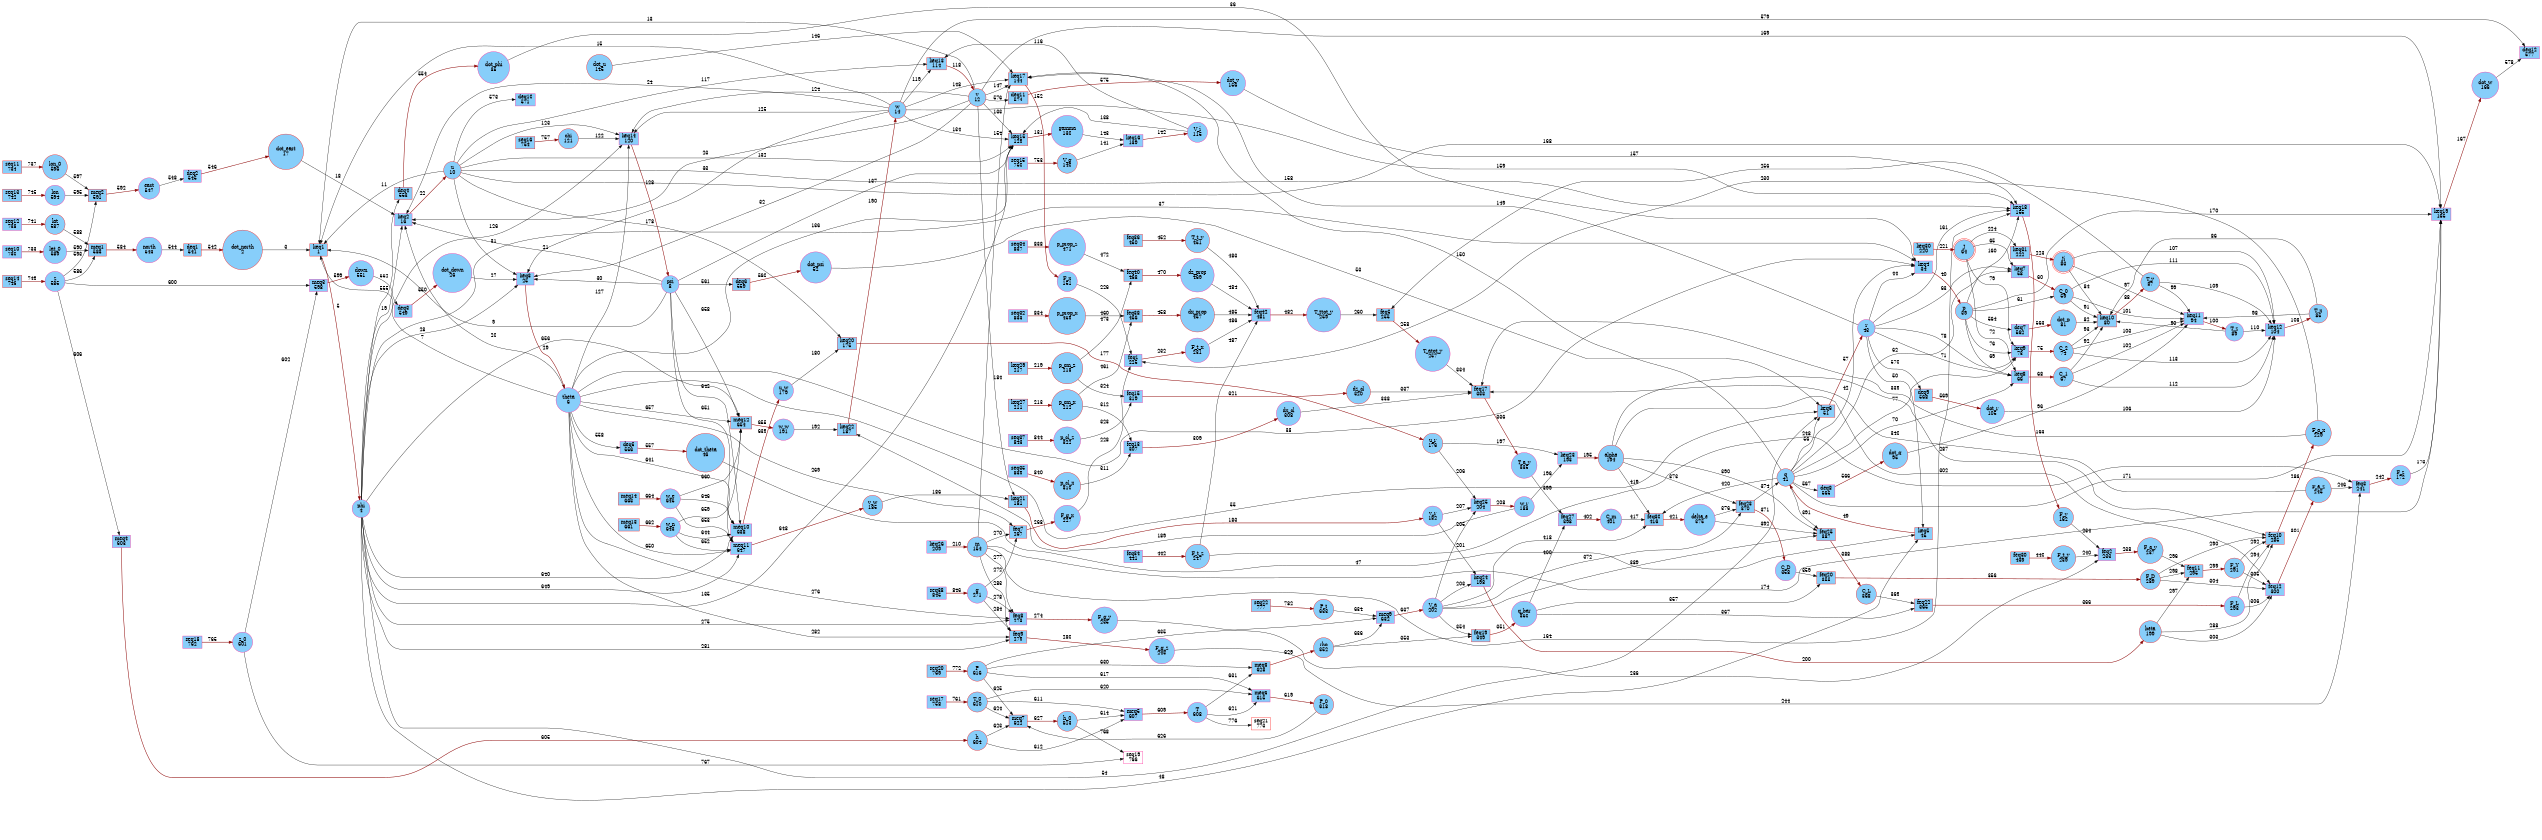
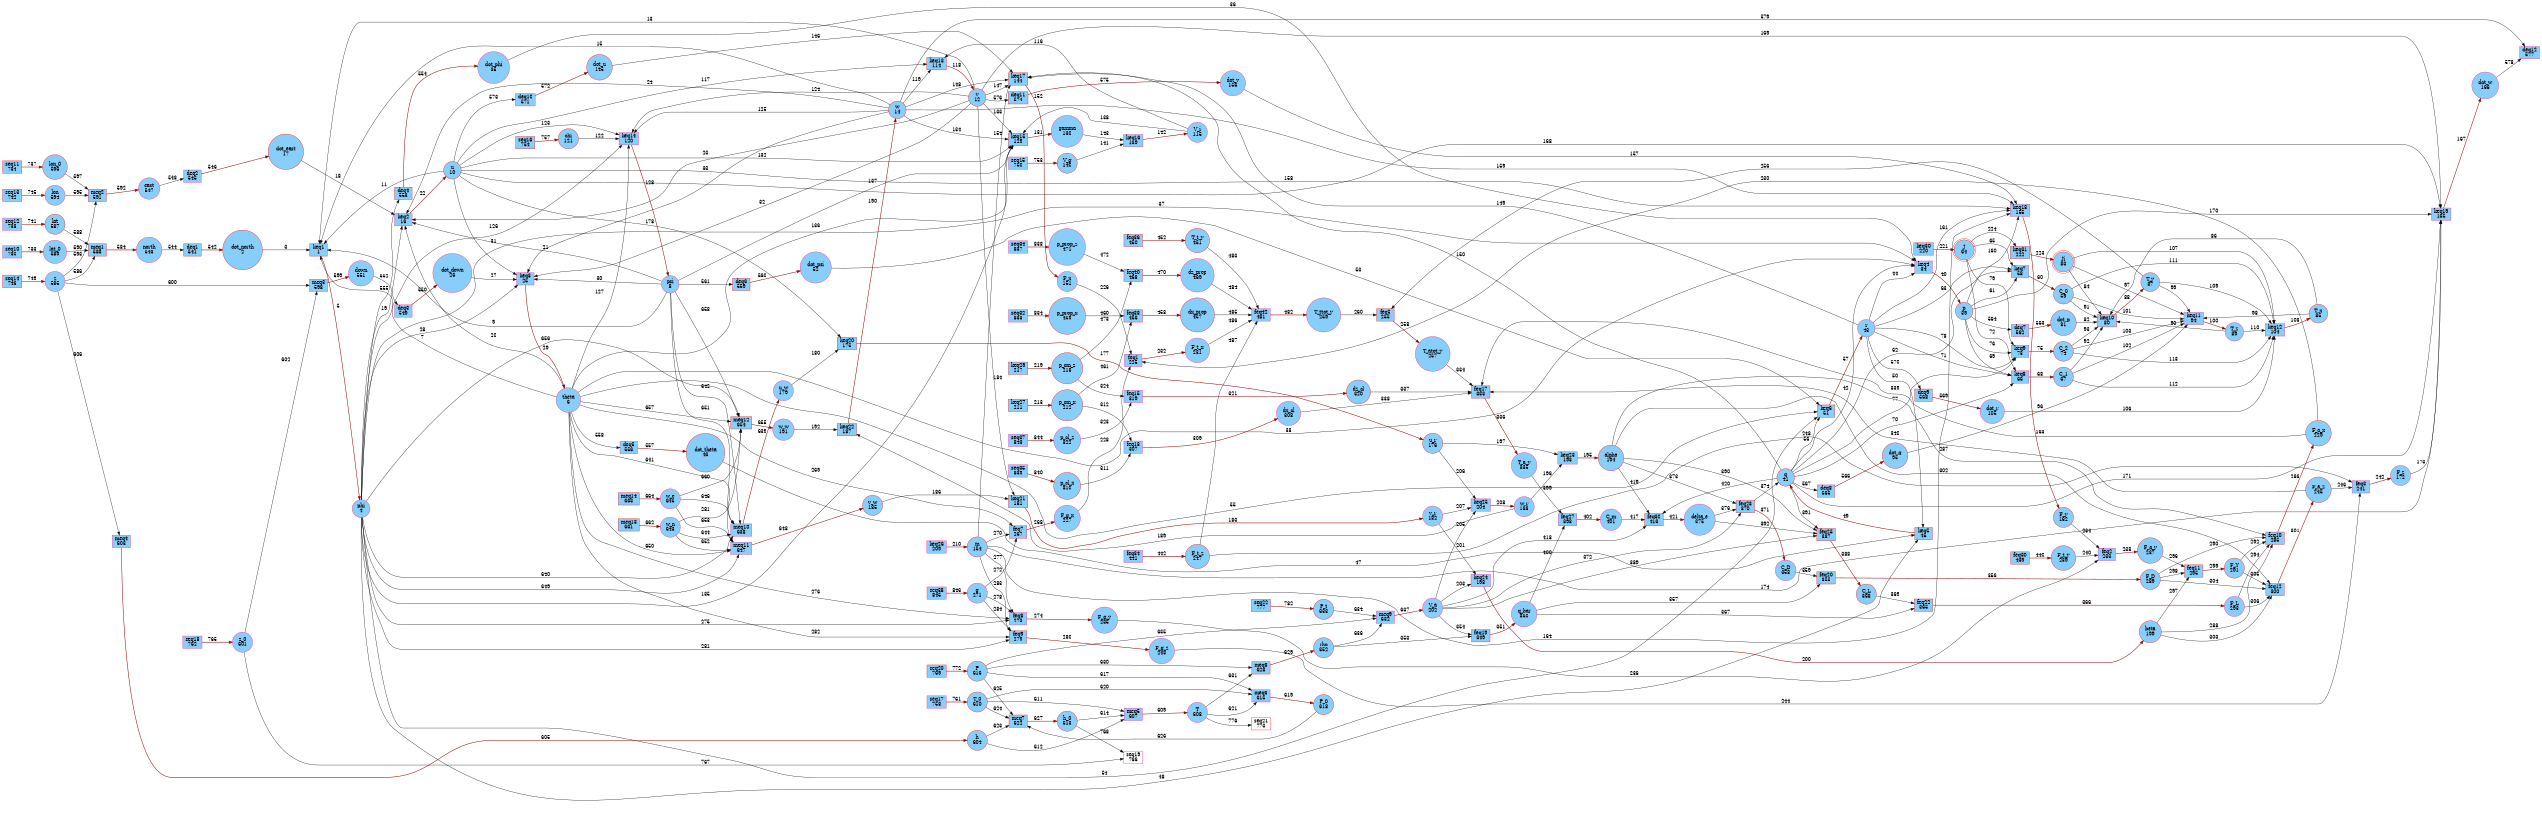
none -> (557, 86)
(2012, 307) -> (1996, 297)
(706, 510) -> (706, 510)
